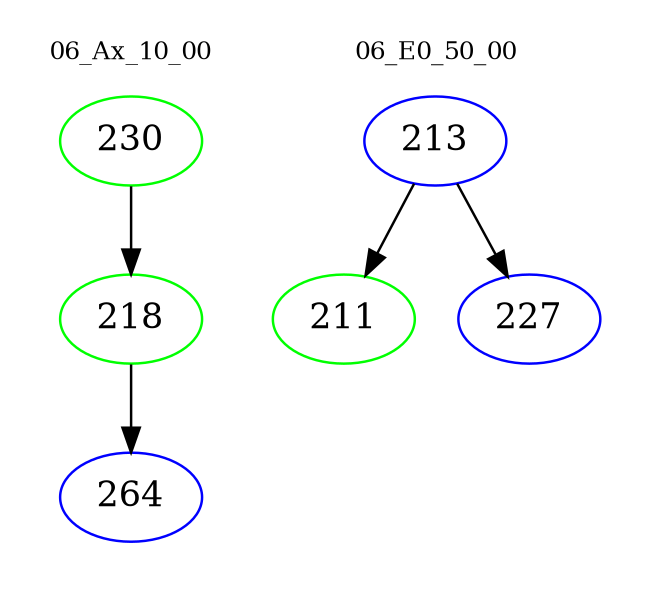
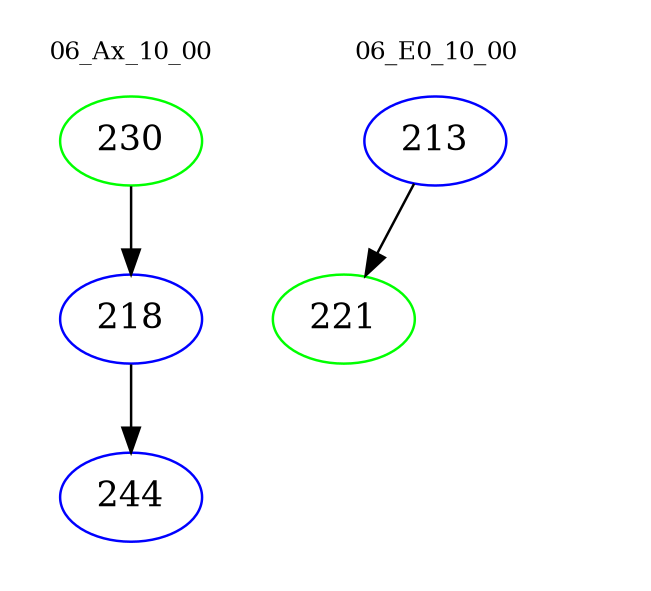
(437, 53) -> (437, 53)
(131, 319) -> (131, 319)
(344, 319) -> (344, 319)
(529, 319) -> none
(131, 497) -> (131, 497)
